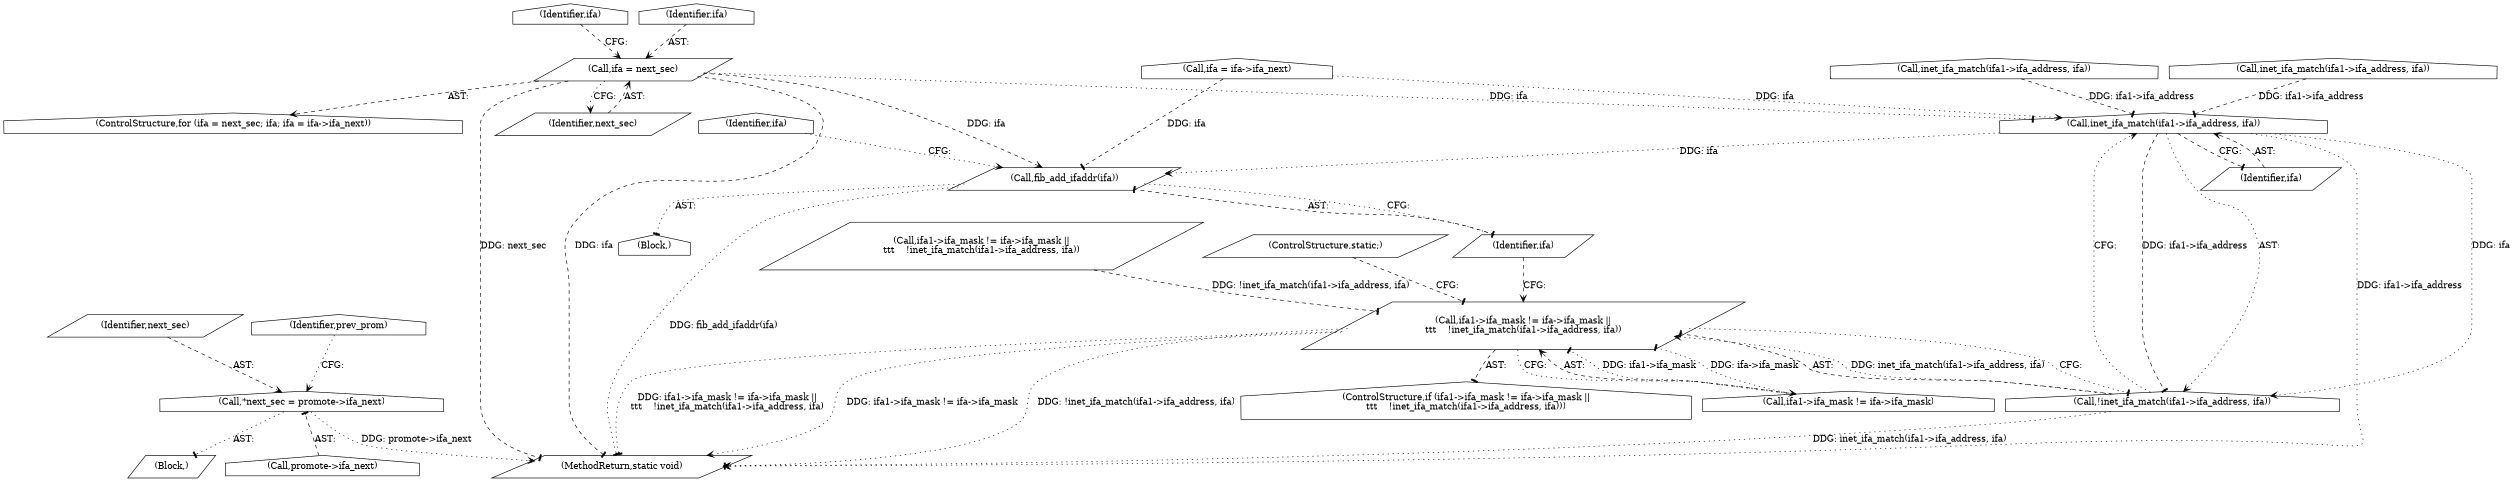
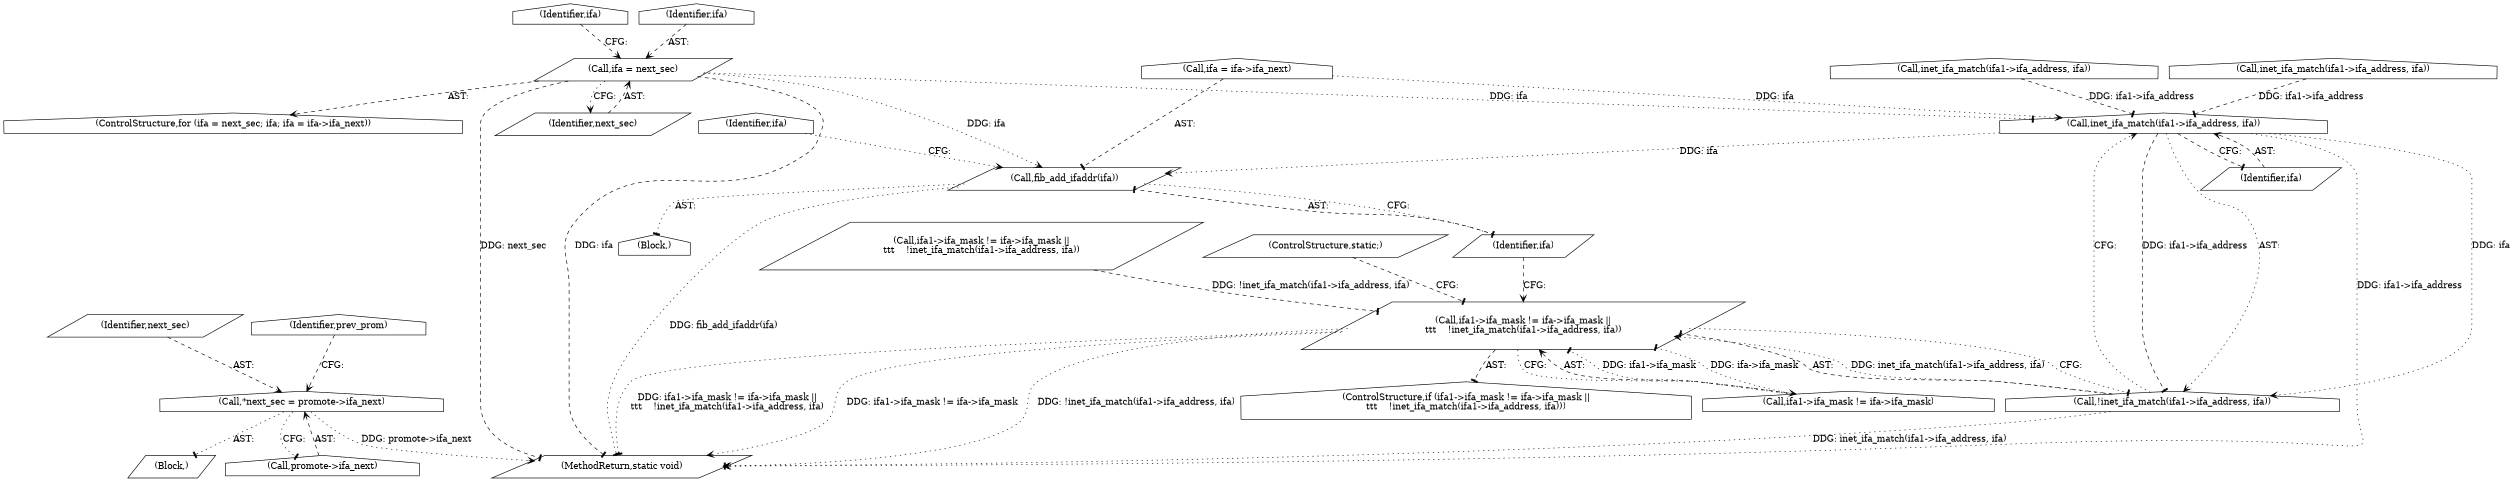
(874, 102) -> (874, 102)
(1186, 124) -> (1186, 124)
(322, 360) -> (322, 360)
none -> (281, 435)
(312, 435) -> (312, 435)
